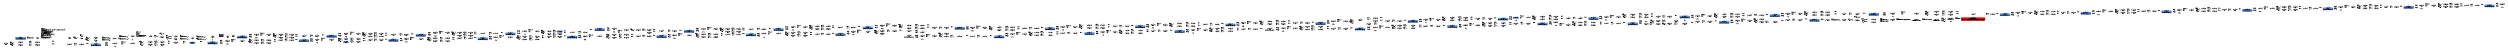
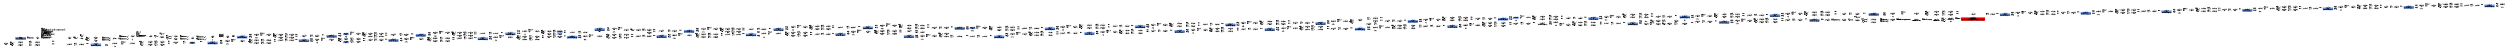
none -> (1775, 20)
(1543, 24) -> (1543, 24)
(973, 28) -> (973, 28)
(1270, 30) -> (1270, 30)
(591, 32) -> (600, 33)
(620, 33) -> (620, 30)
(346, 34) -> (346, 34)
none -> (895, 34)
(758, 35) -> (759, 33)
(909, 37) -> (909, 37)
(106, 44) -> none
